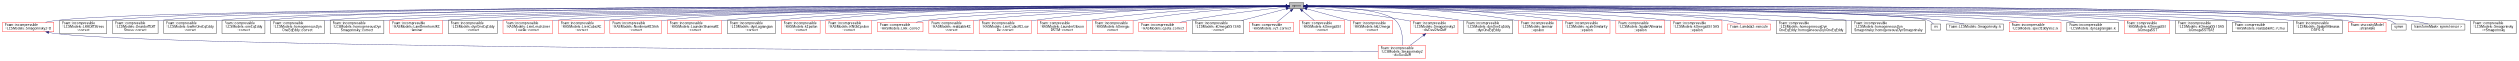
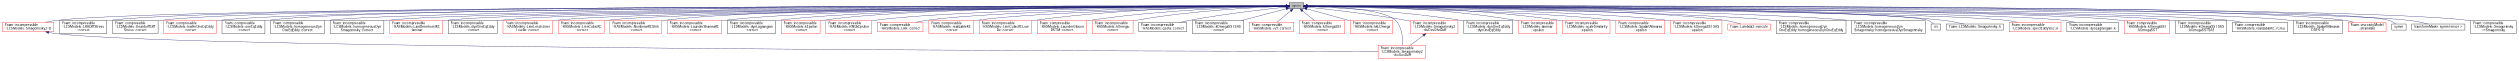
(190, 27) -> (190, 27)
(1163, 27) -> (1163, 27)
